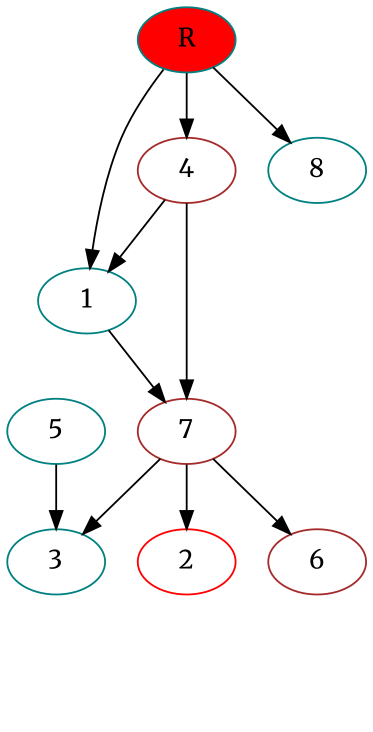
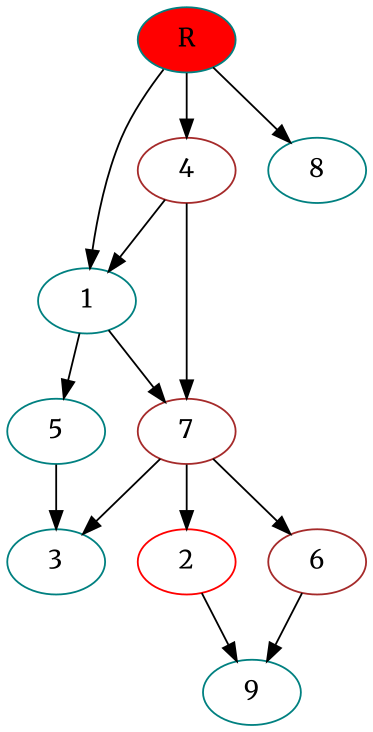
none -> (74, 357)
none -> (252, 692)
